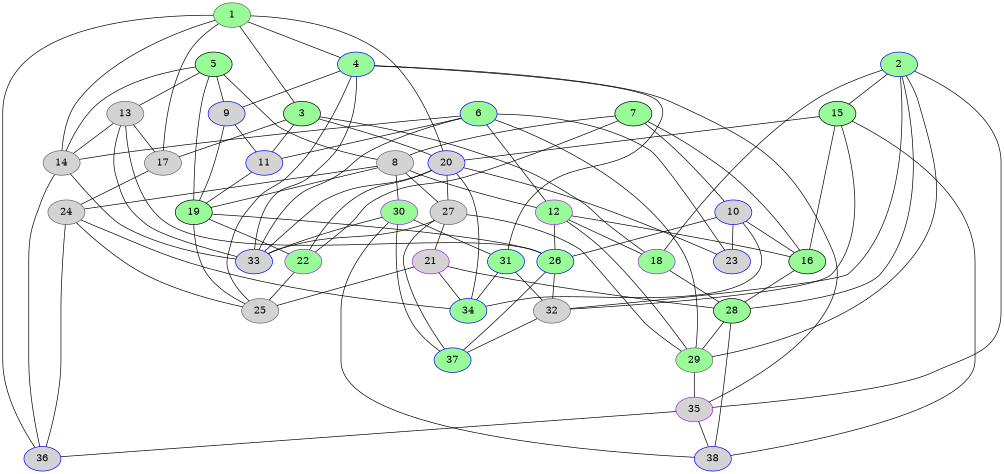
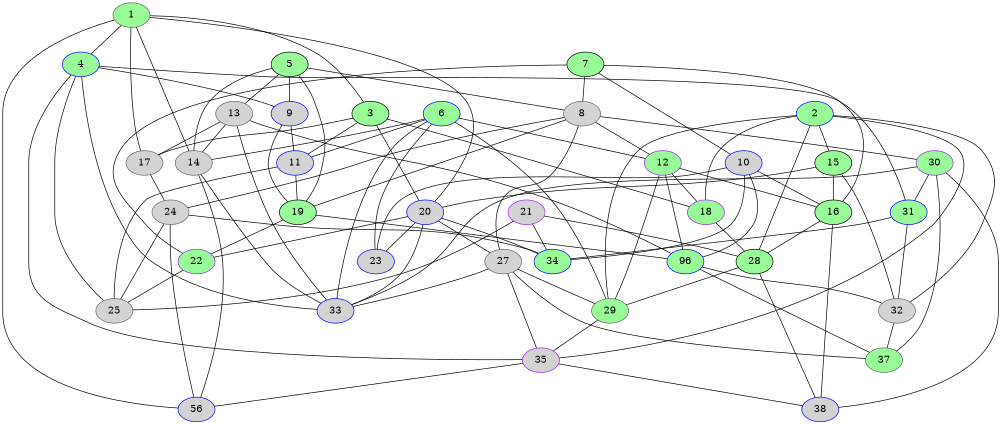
(439, 239) -> (522, 311)
(555, 262) -> (685, 262)
(206, 273) -> (165, 192)
(975, 349) -> (827, 311)
(453, 360) -> (884, 360)
(42, 459) -> (197, 409)
